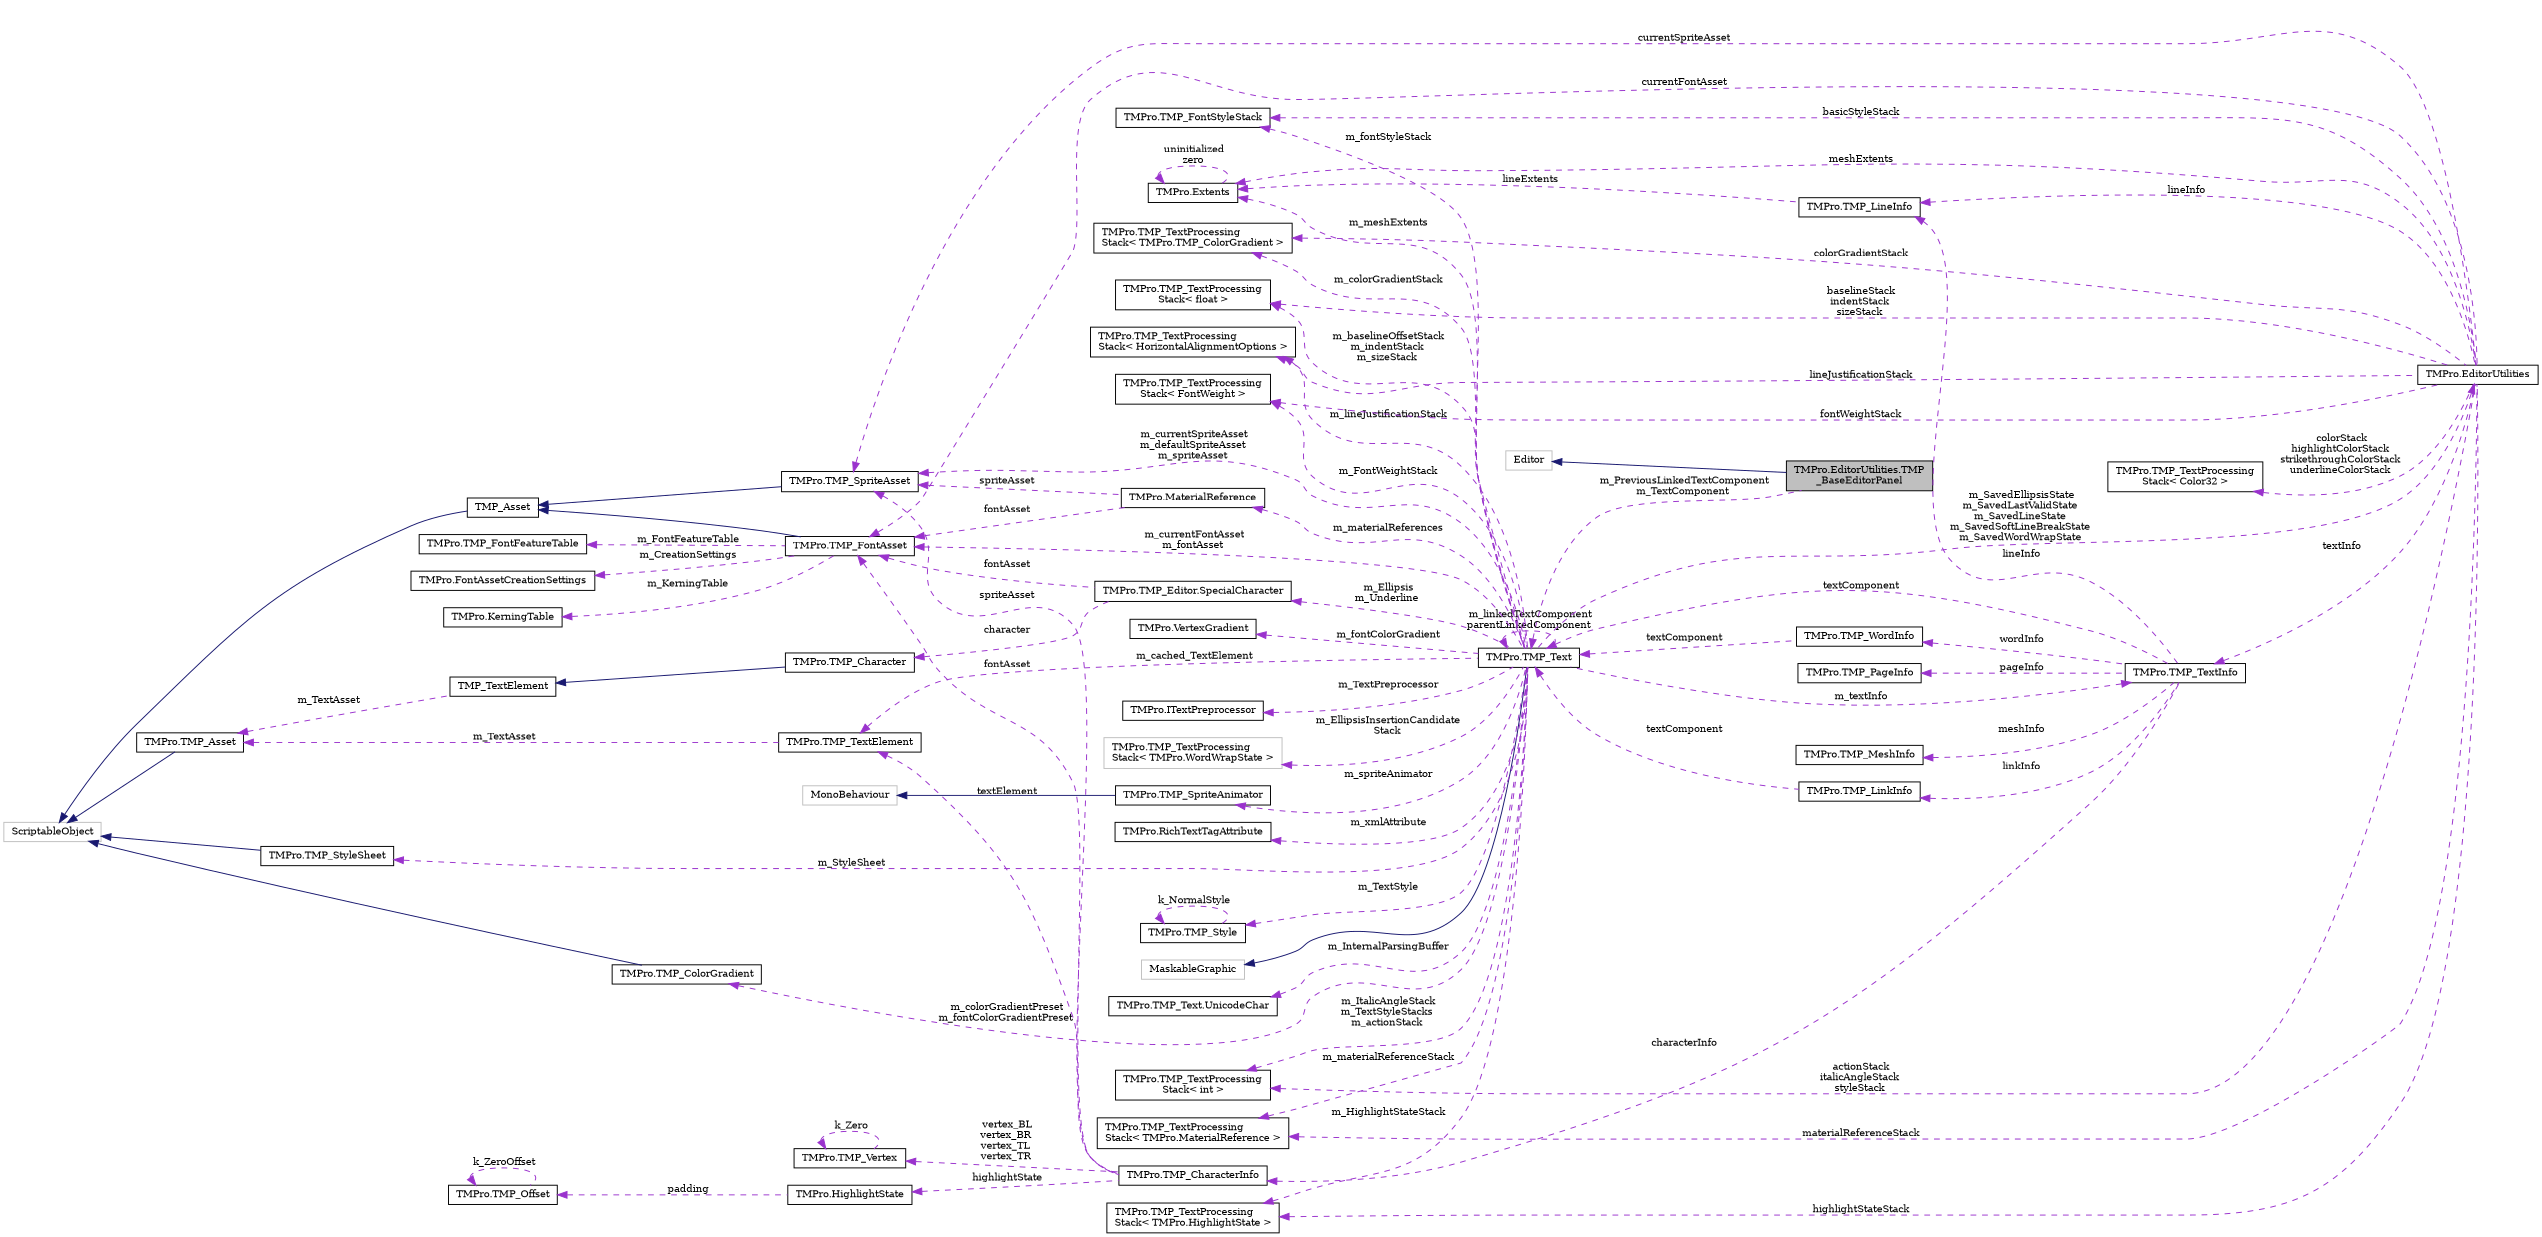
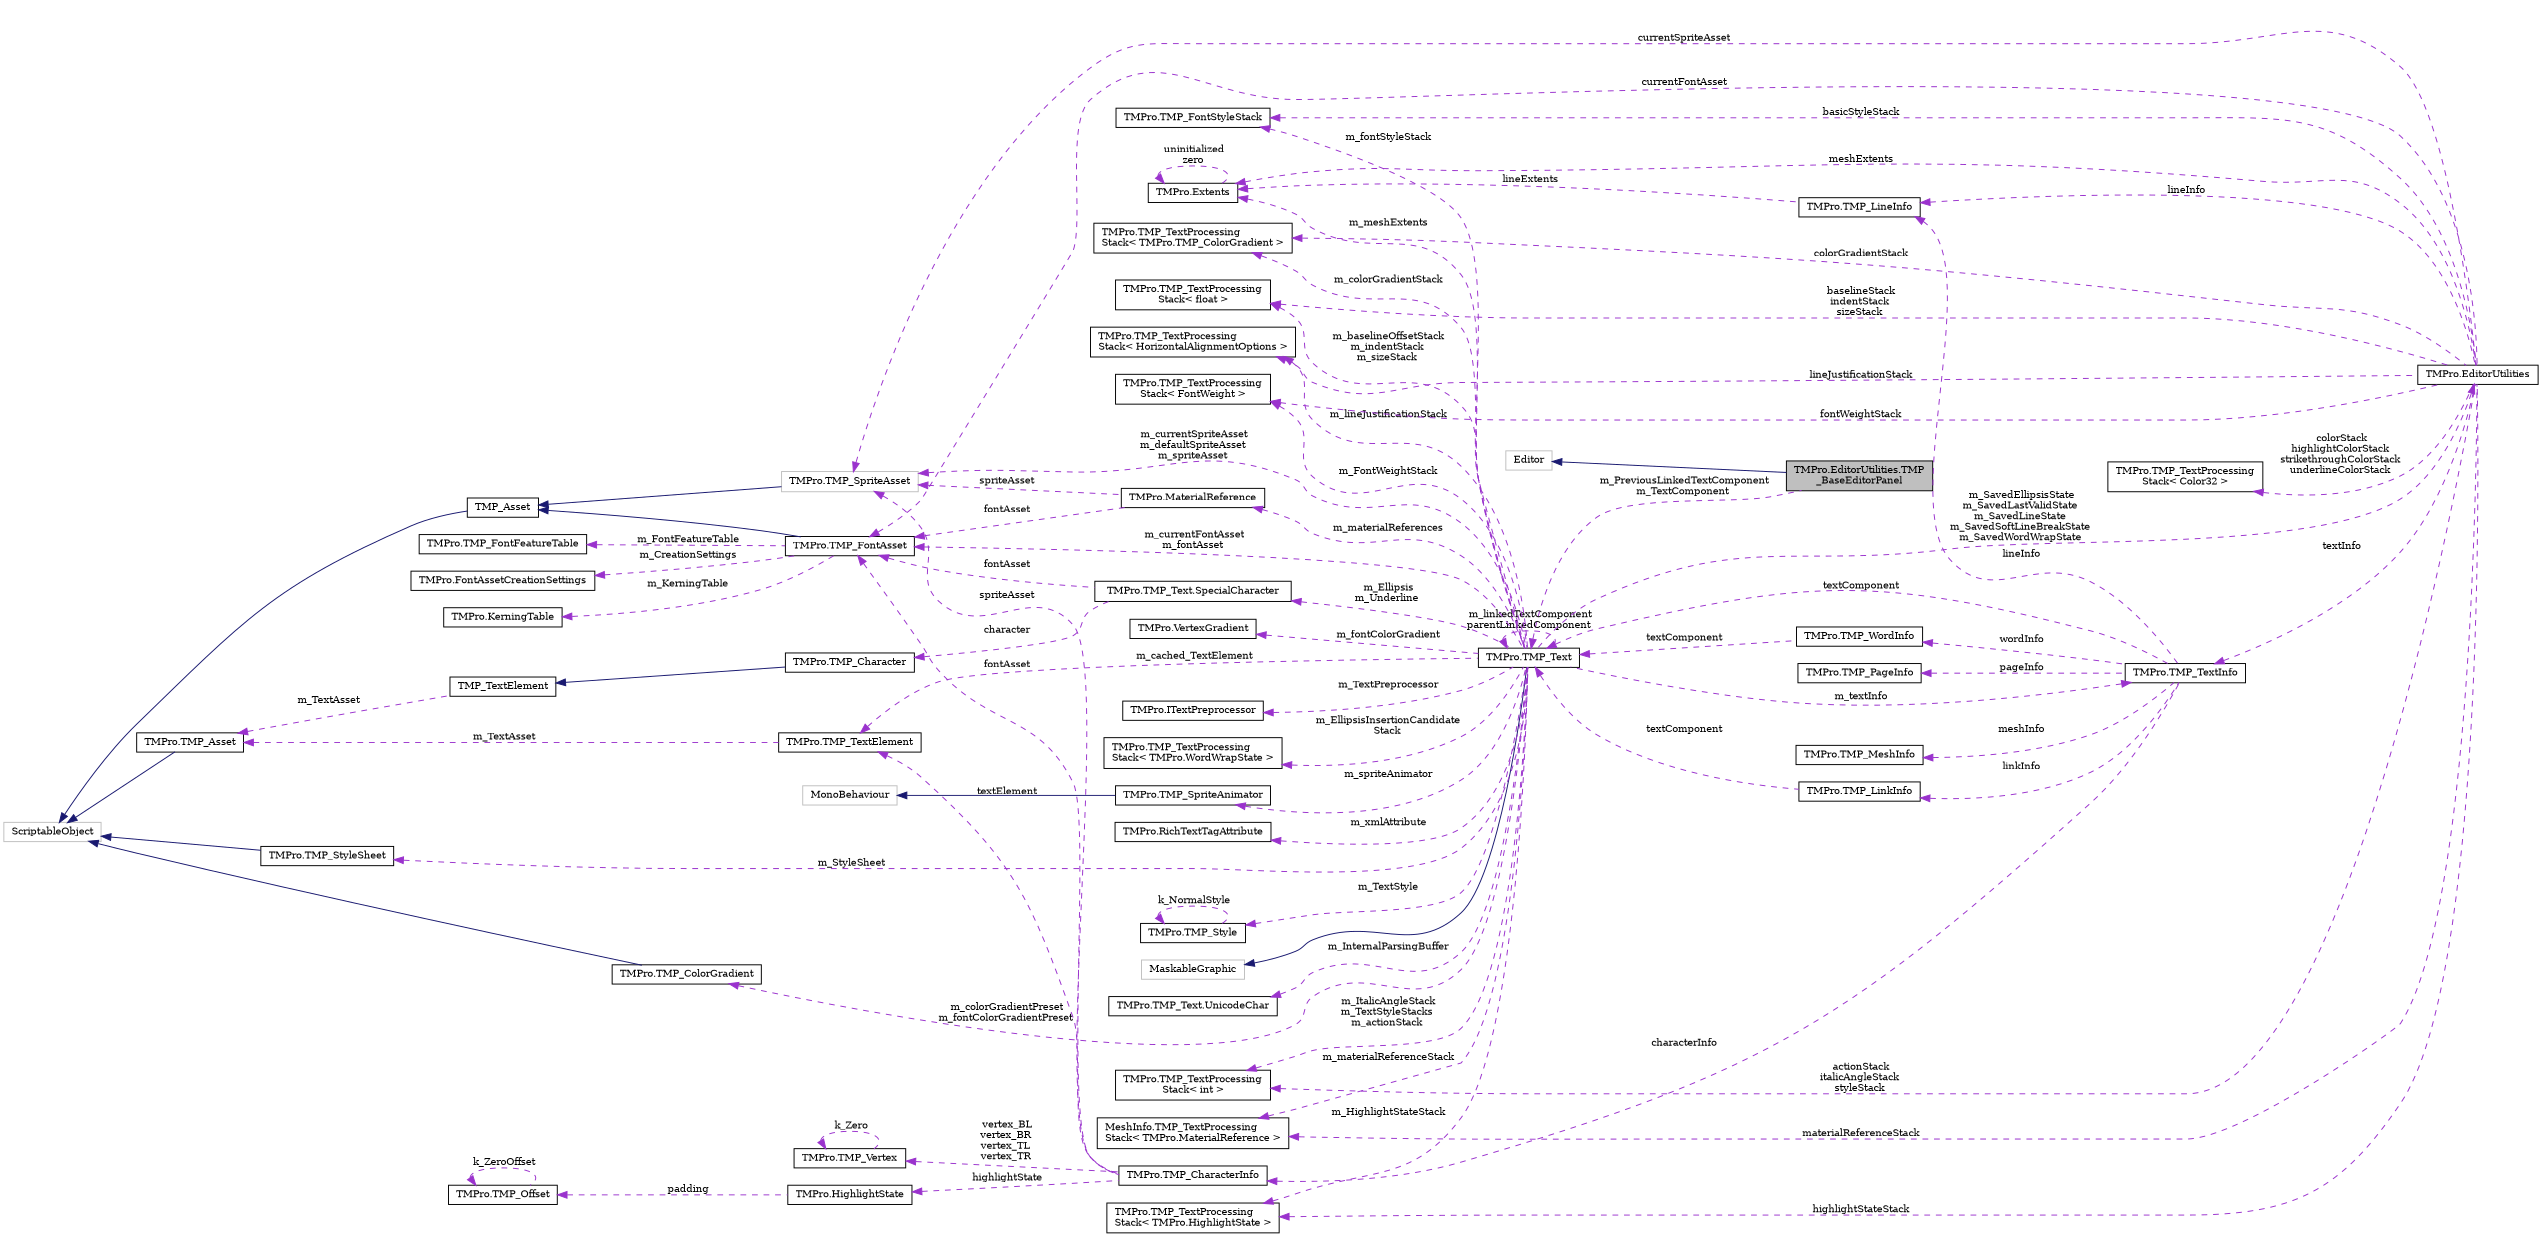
(850, 482) -> (850, 482)
(1193, 591) -> (1193, 591)
(1193, 753) -> (1193, 753)
(1193, 1133) -> (1193, 1133)
